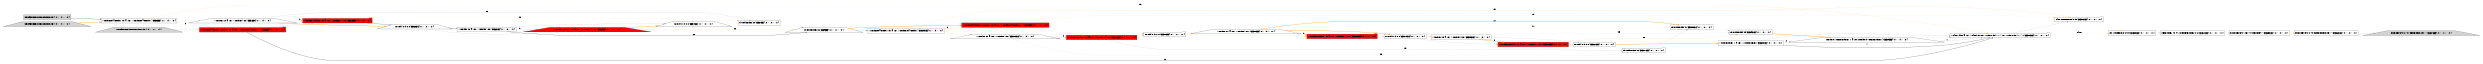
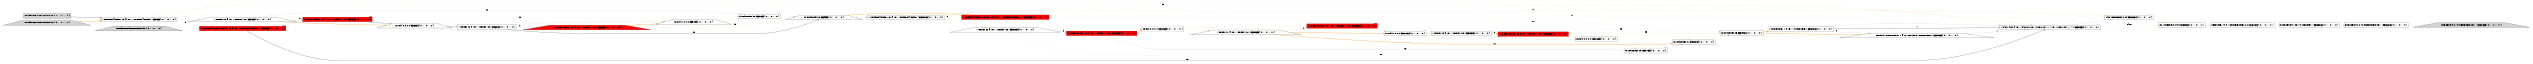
(1666, 44) -> (1765, 32)
